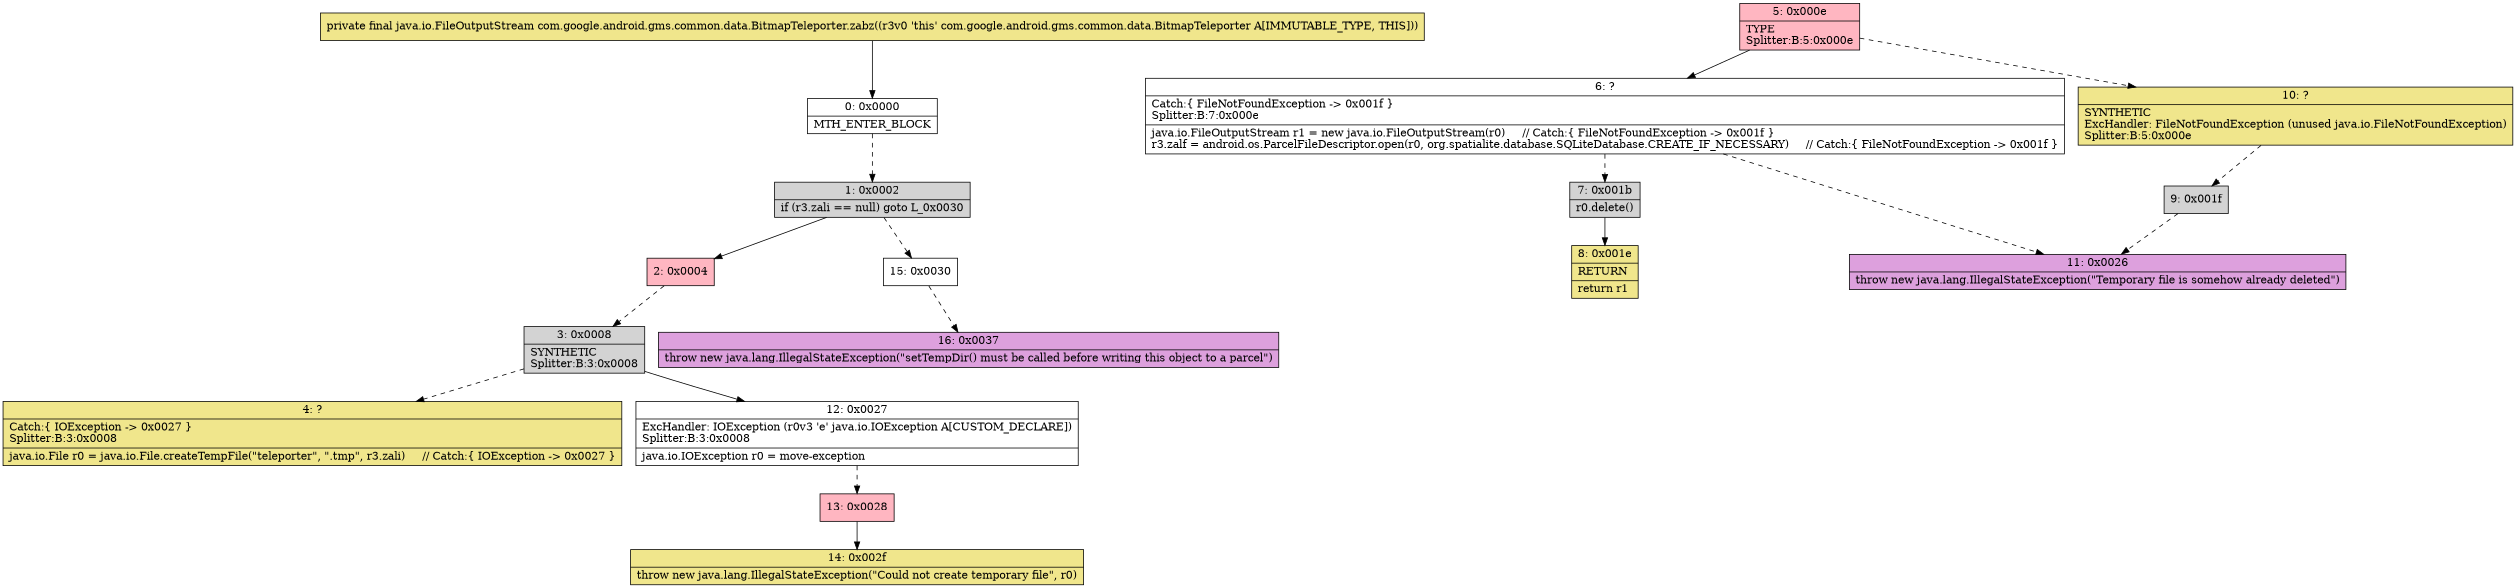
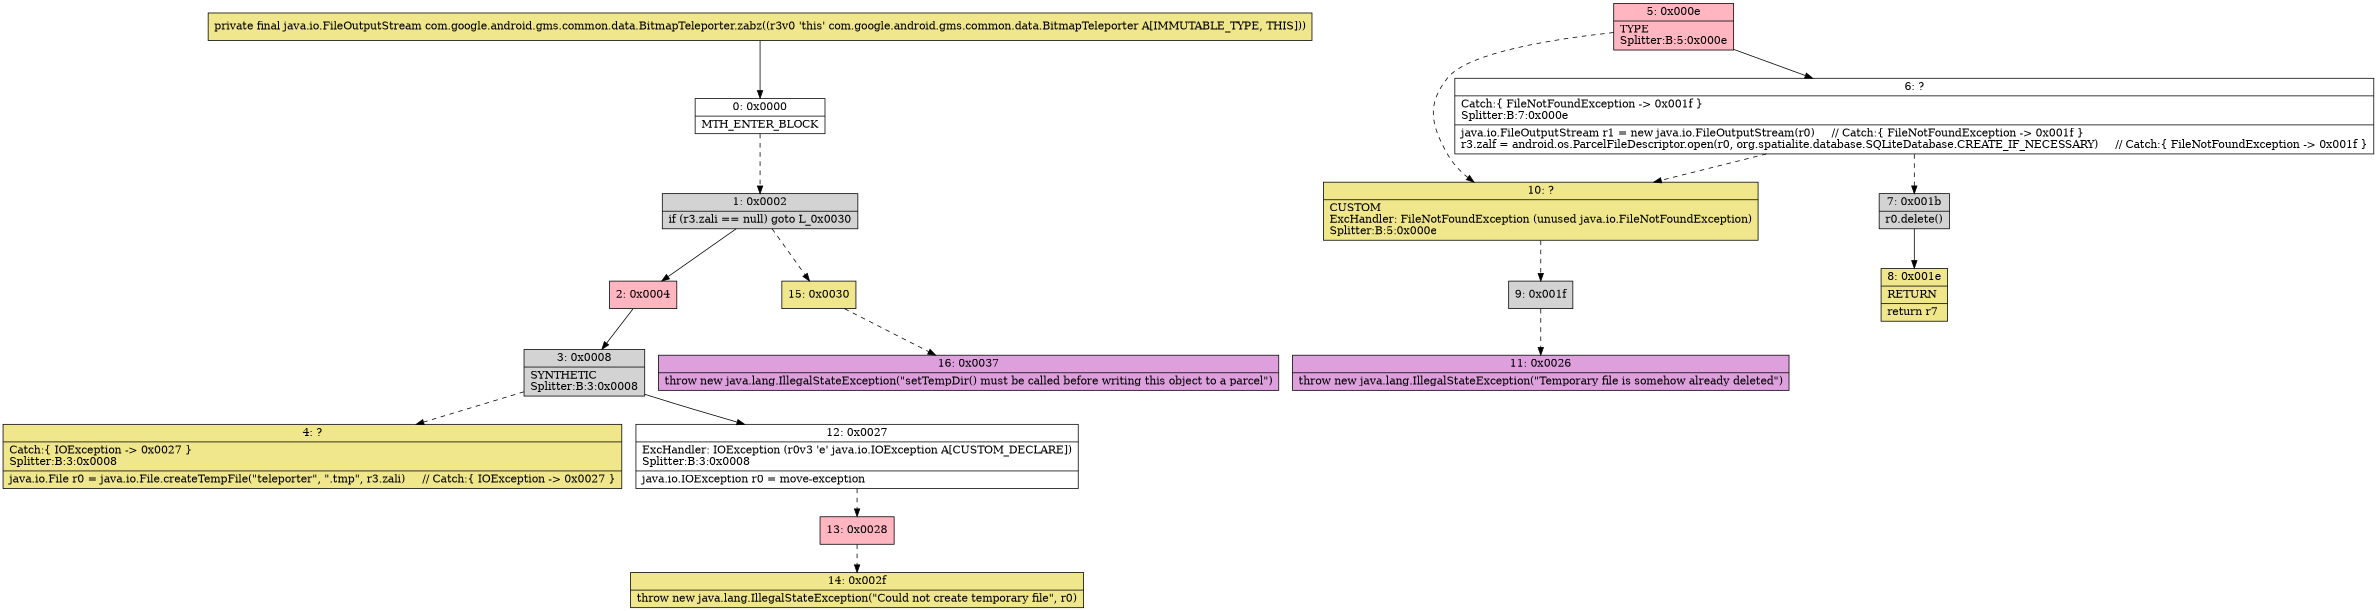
(2118, 113) -> (1355, 208)
(1880, 203) -> (1714, 167)
(920, 272) -> (819, 295)
(1603, 289) -> (1913, 312)
(642, 304) -> (620, 326)
(857, 532) -> (857, 555)
